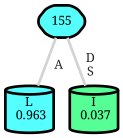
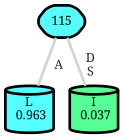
(62, 21) -> (62, 21)
